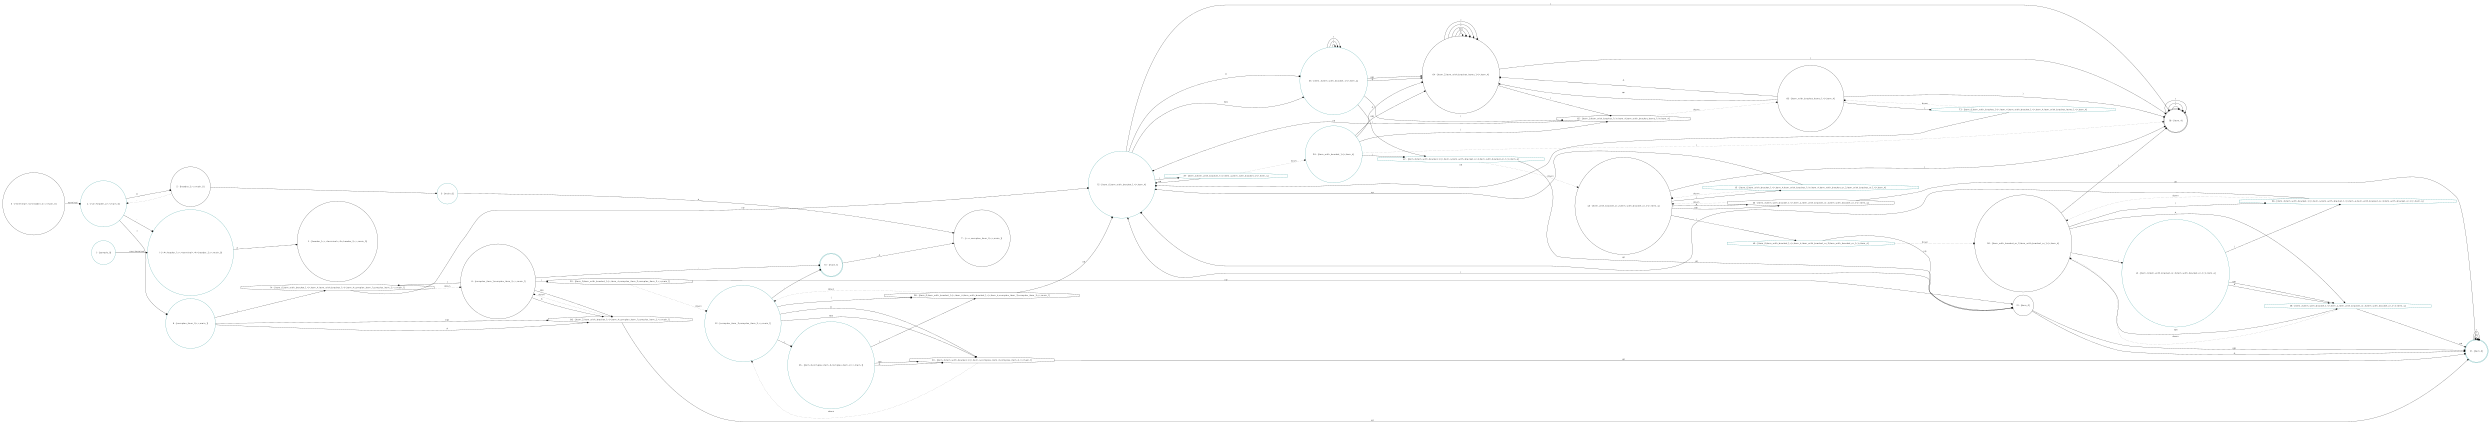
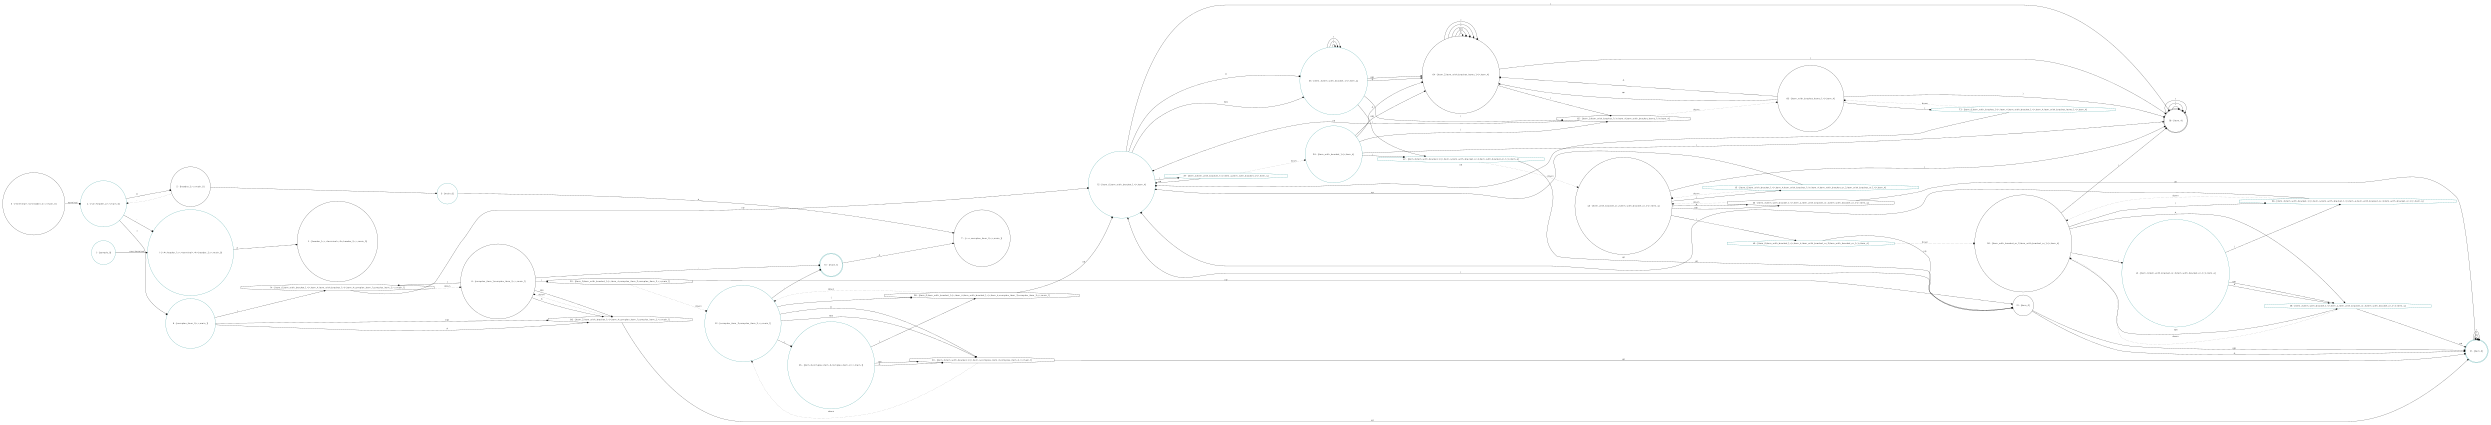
(1762, 145) -> (1762, 145)
